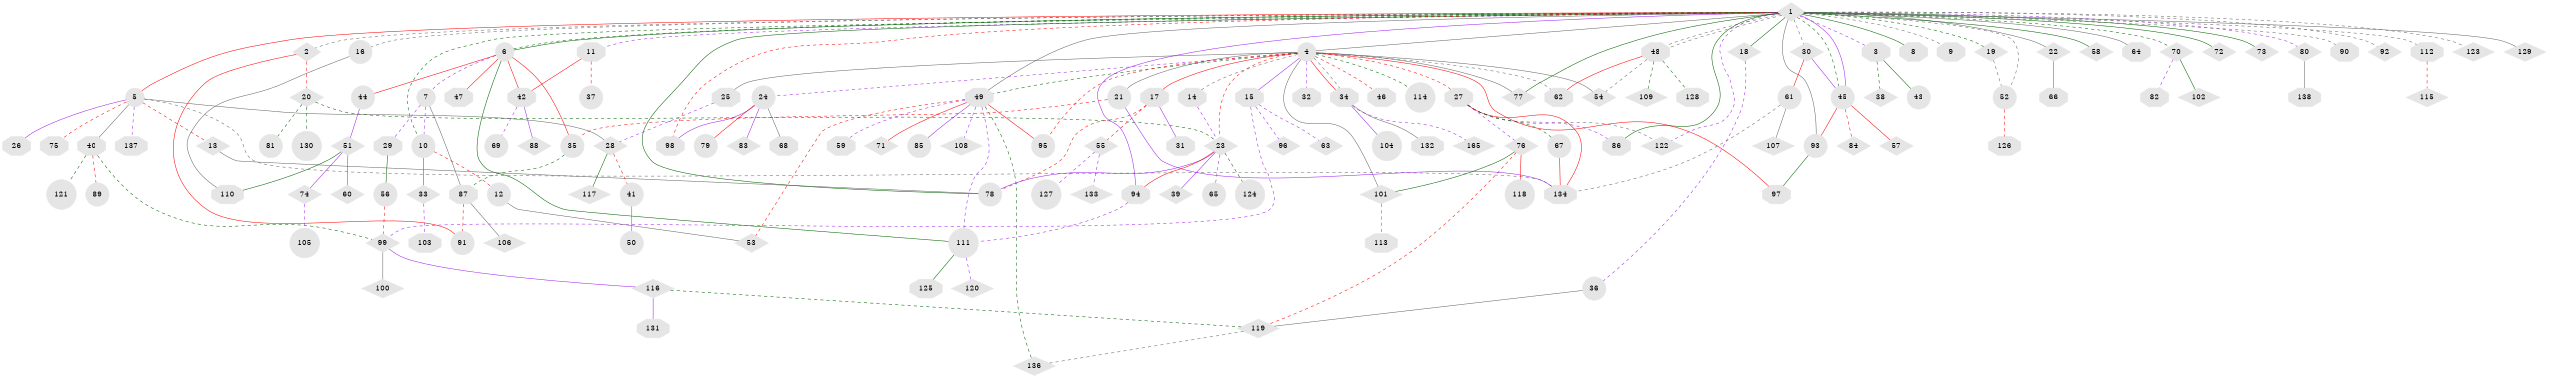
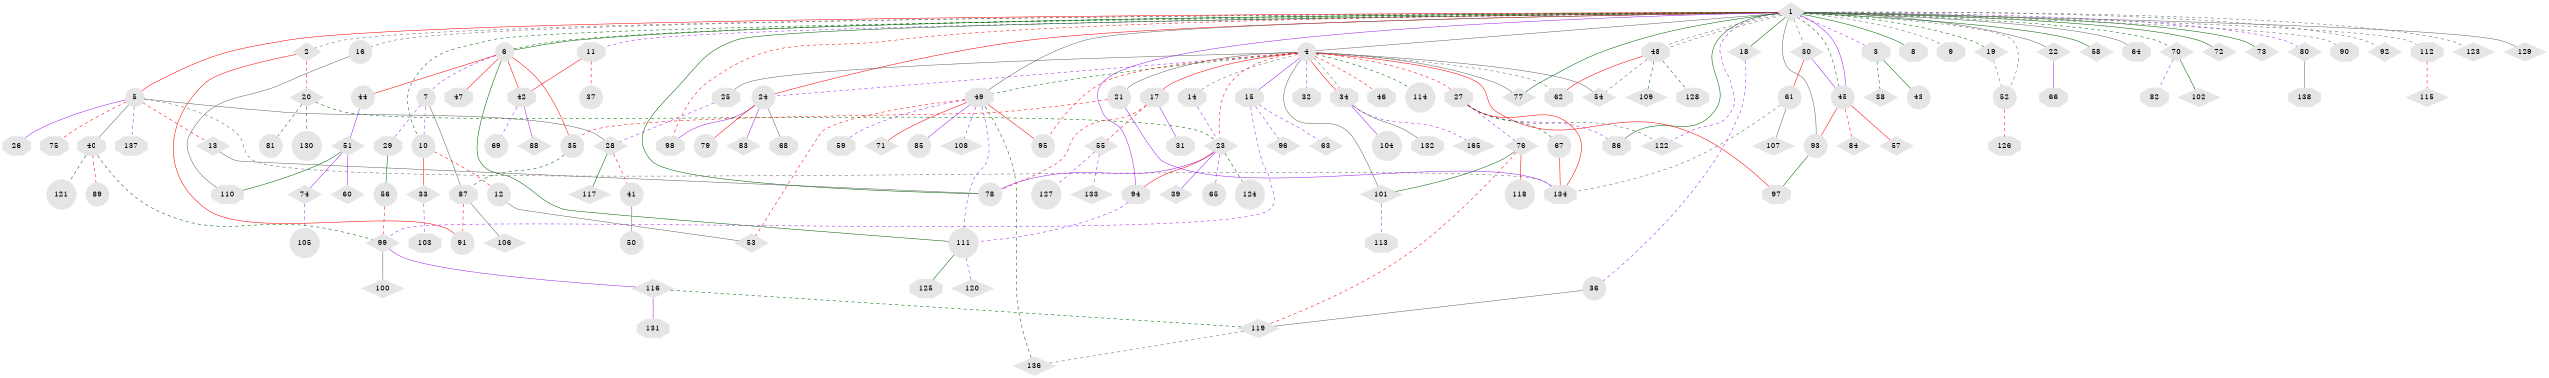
none -> (1097, 34)
